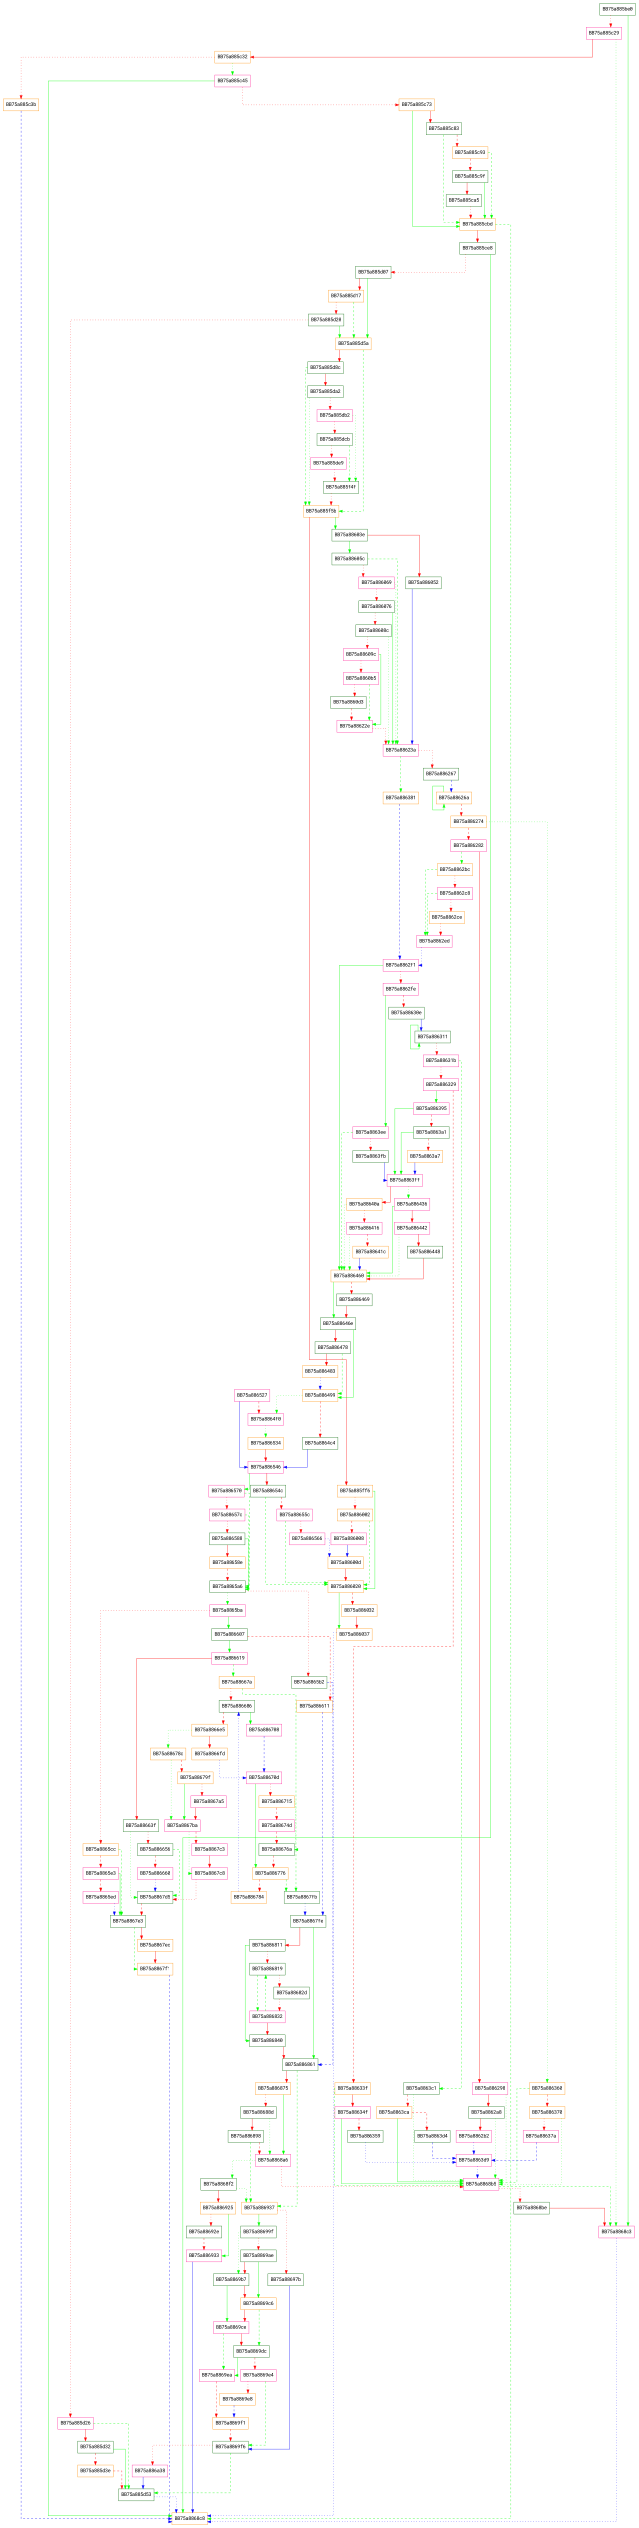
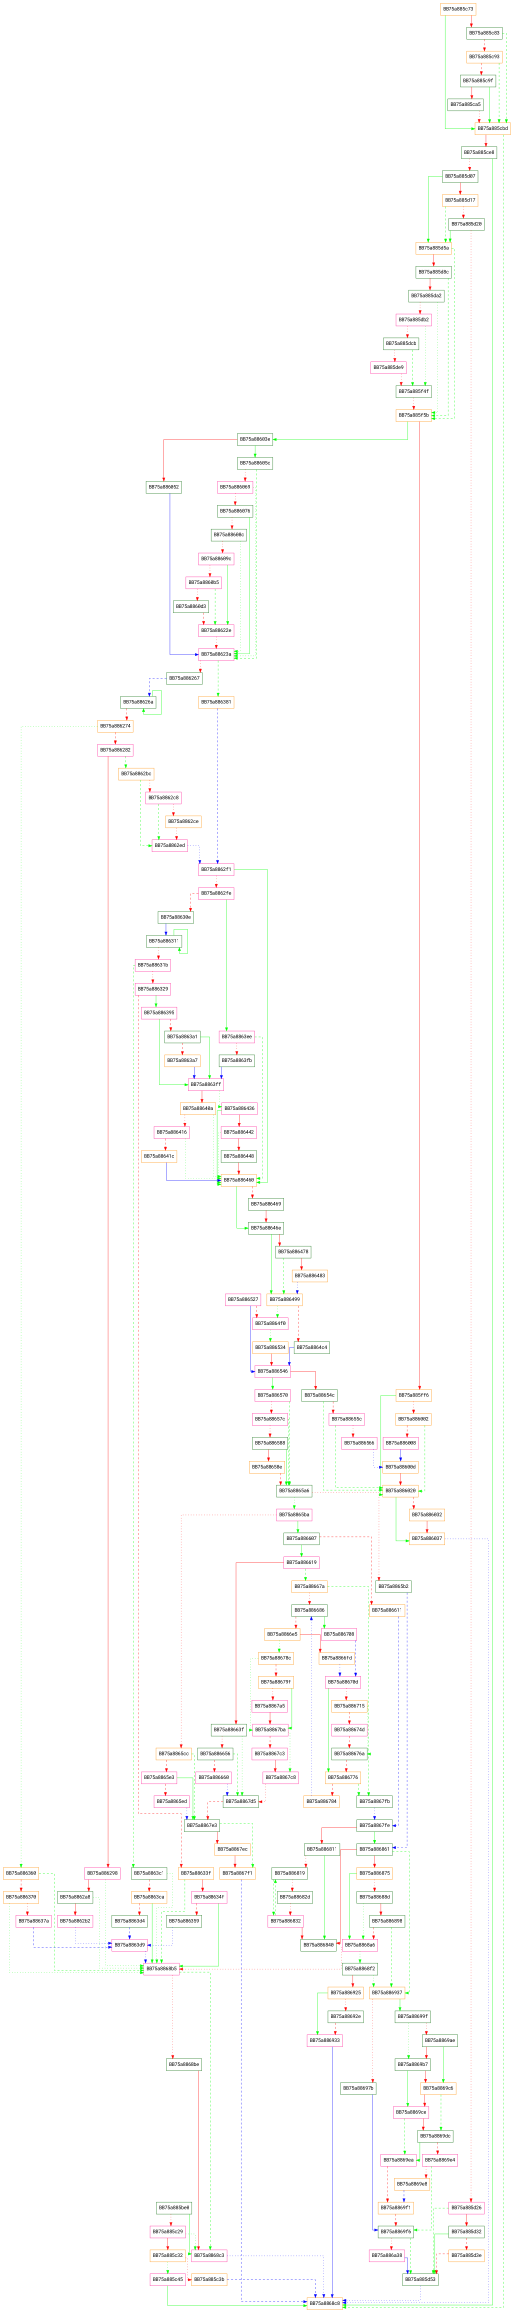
(310, 105) -> none
(454, 798) -> (138, 702)
(284, 2051) -> (341, 1889)
